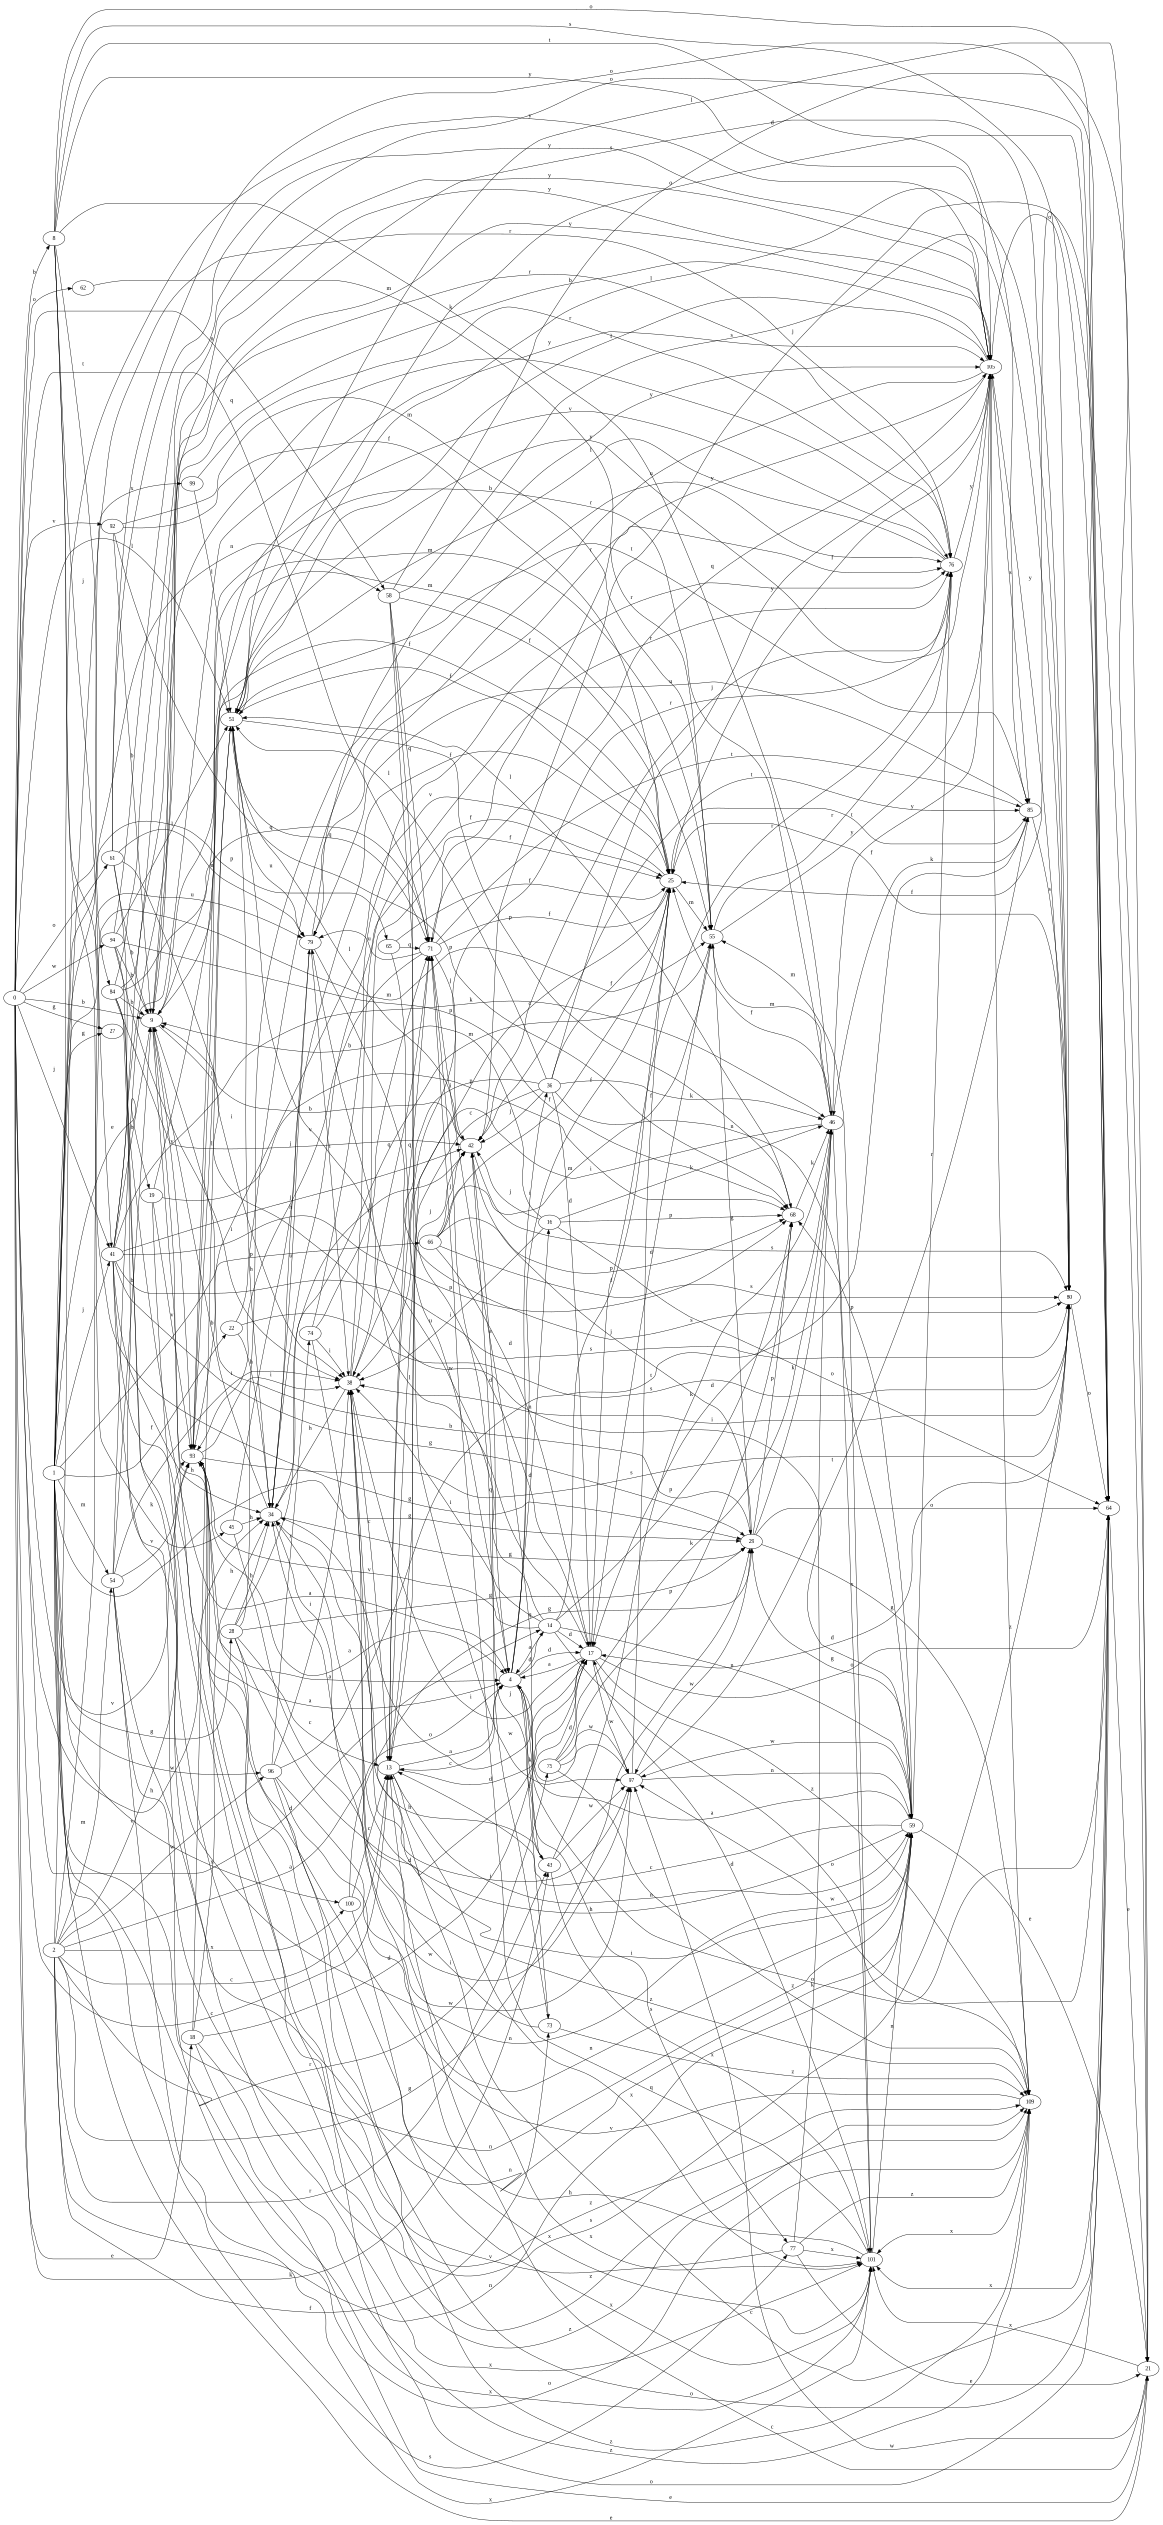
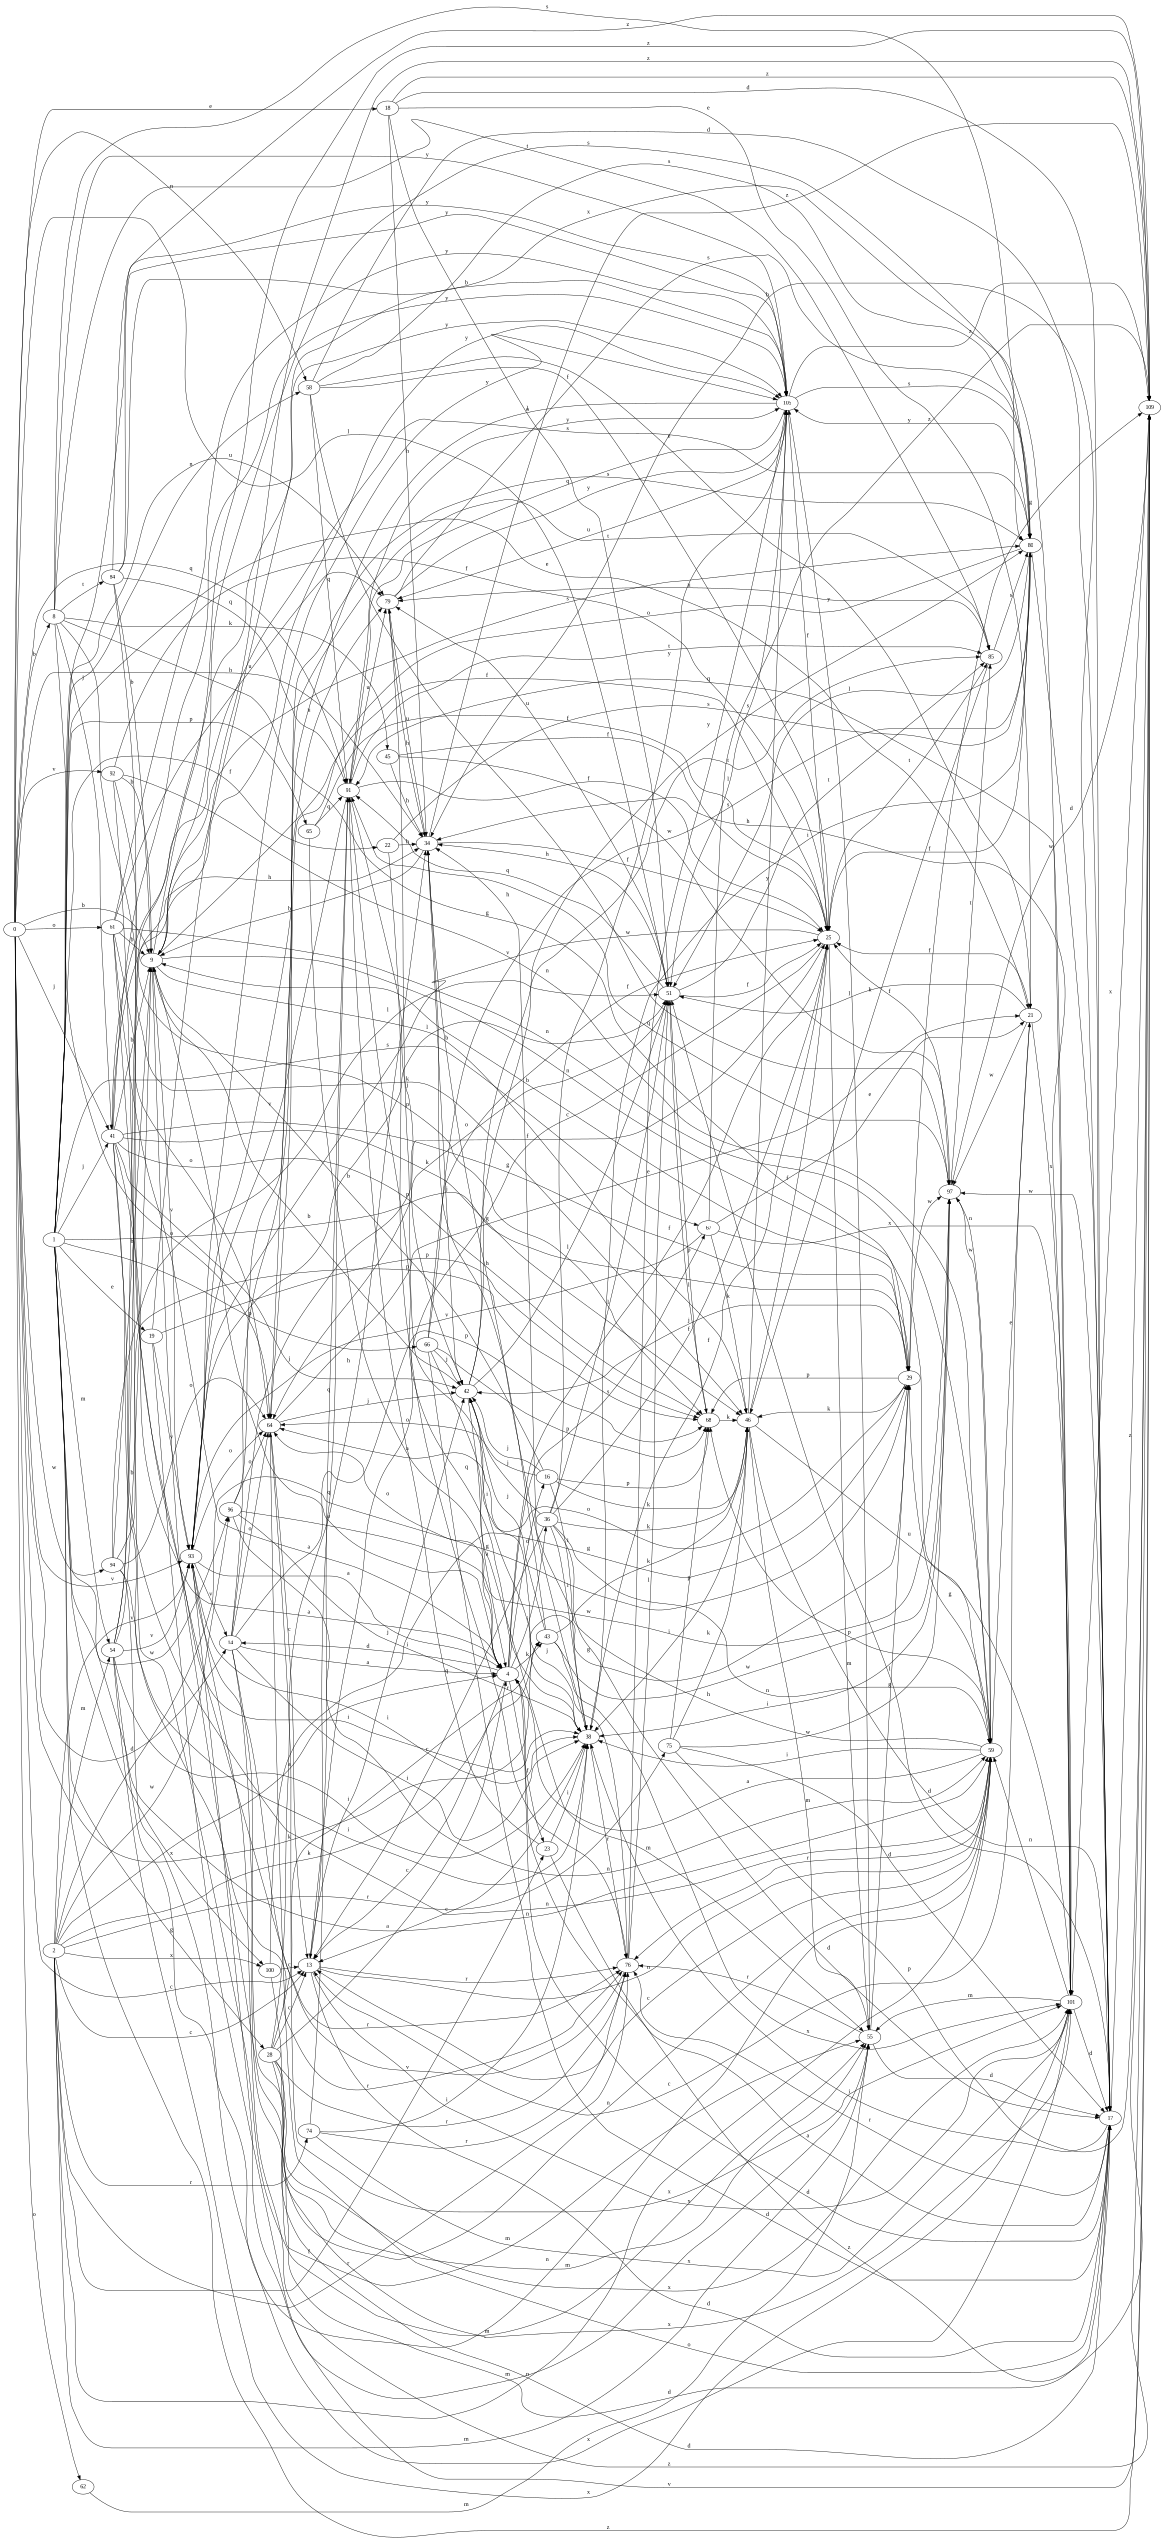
(772, 123) -> (669, 436)
(192, 484) -> none
(559, 501) -> (535, 1134)
(1009, 576) -> (967, 389)
(430, 949) -> (348, 790)
(112, 1031) -> none
none -> (703, 1132)
(236, 1149) -> none
none -> (789, 1168)
(451, 1368) -> (407, 1448)
(290, 1554) -> (101, 2180)
(510, 1558) -> none
(358, 1572) -> (210, 1598)
(852, 1584) -> (909, 1534)
(430, 1735) -> (768, 295)
(375, 1742) -> (931, 1587)
(471, 1750) -> (429, 1890)
(793, 1986) -> (909, 1969)
(550, 2026) -> (547, 1849)
(310, 2191) -> (309, 1853)
(793, 2249) -> (709, 1228)
(550, 2383) -> (608, 2528)
